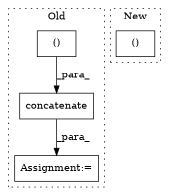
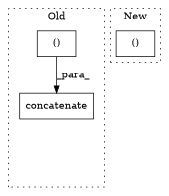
(57, 168) -> none
